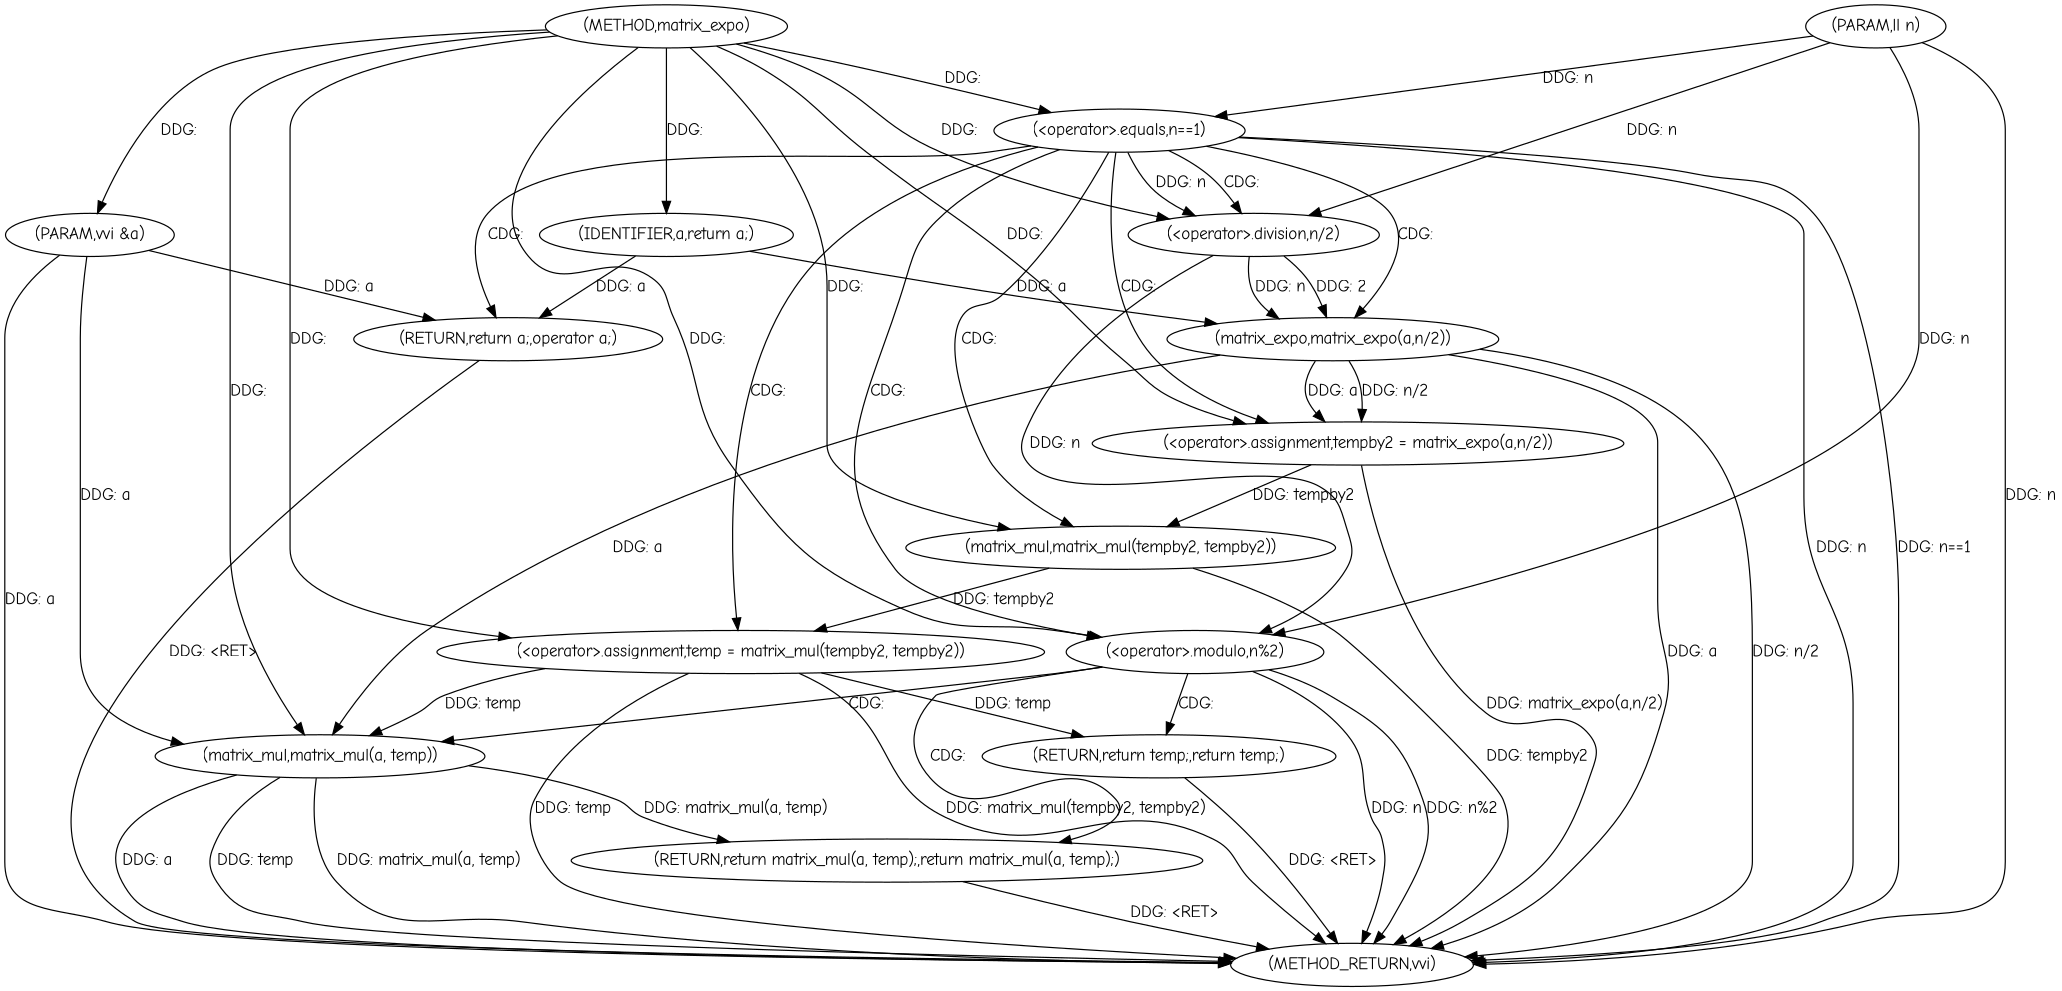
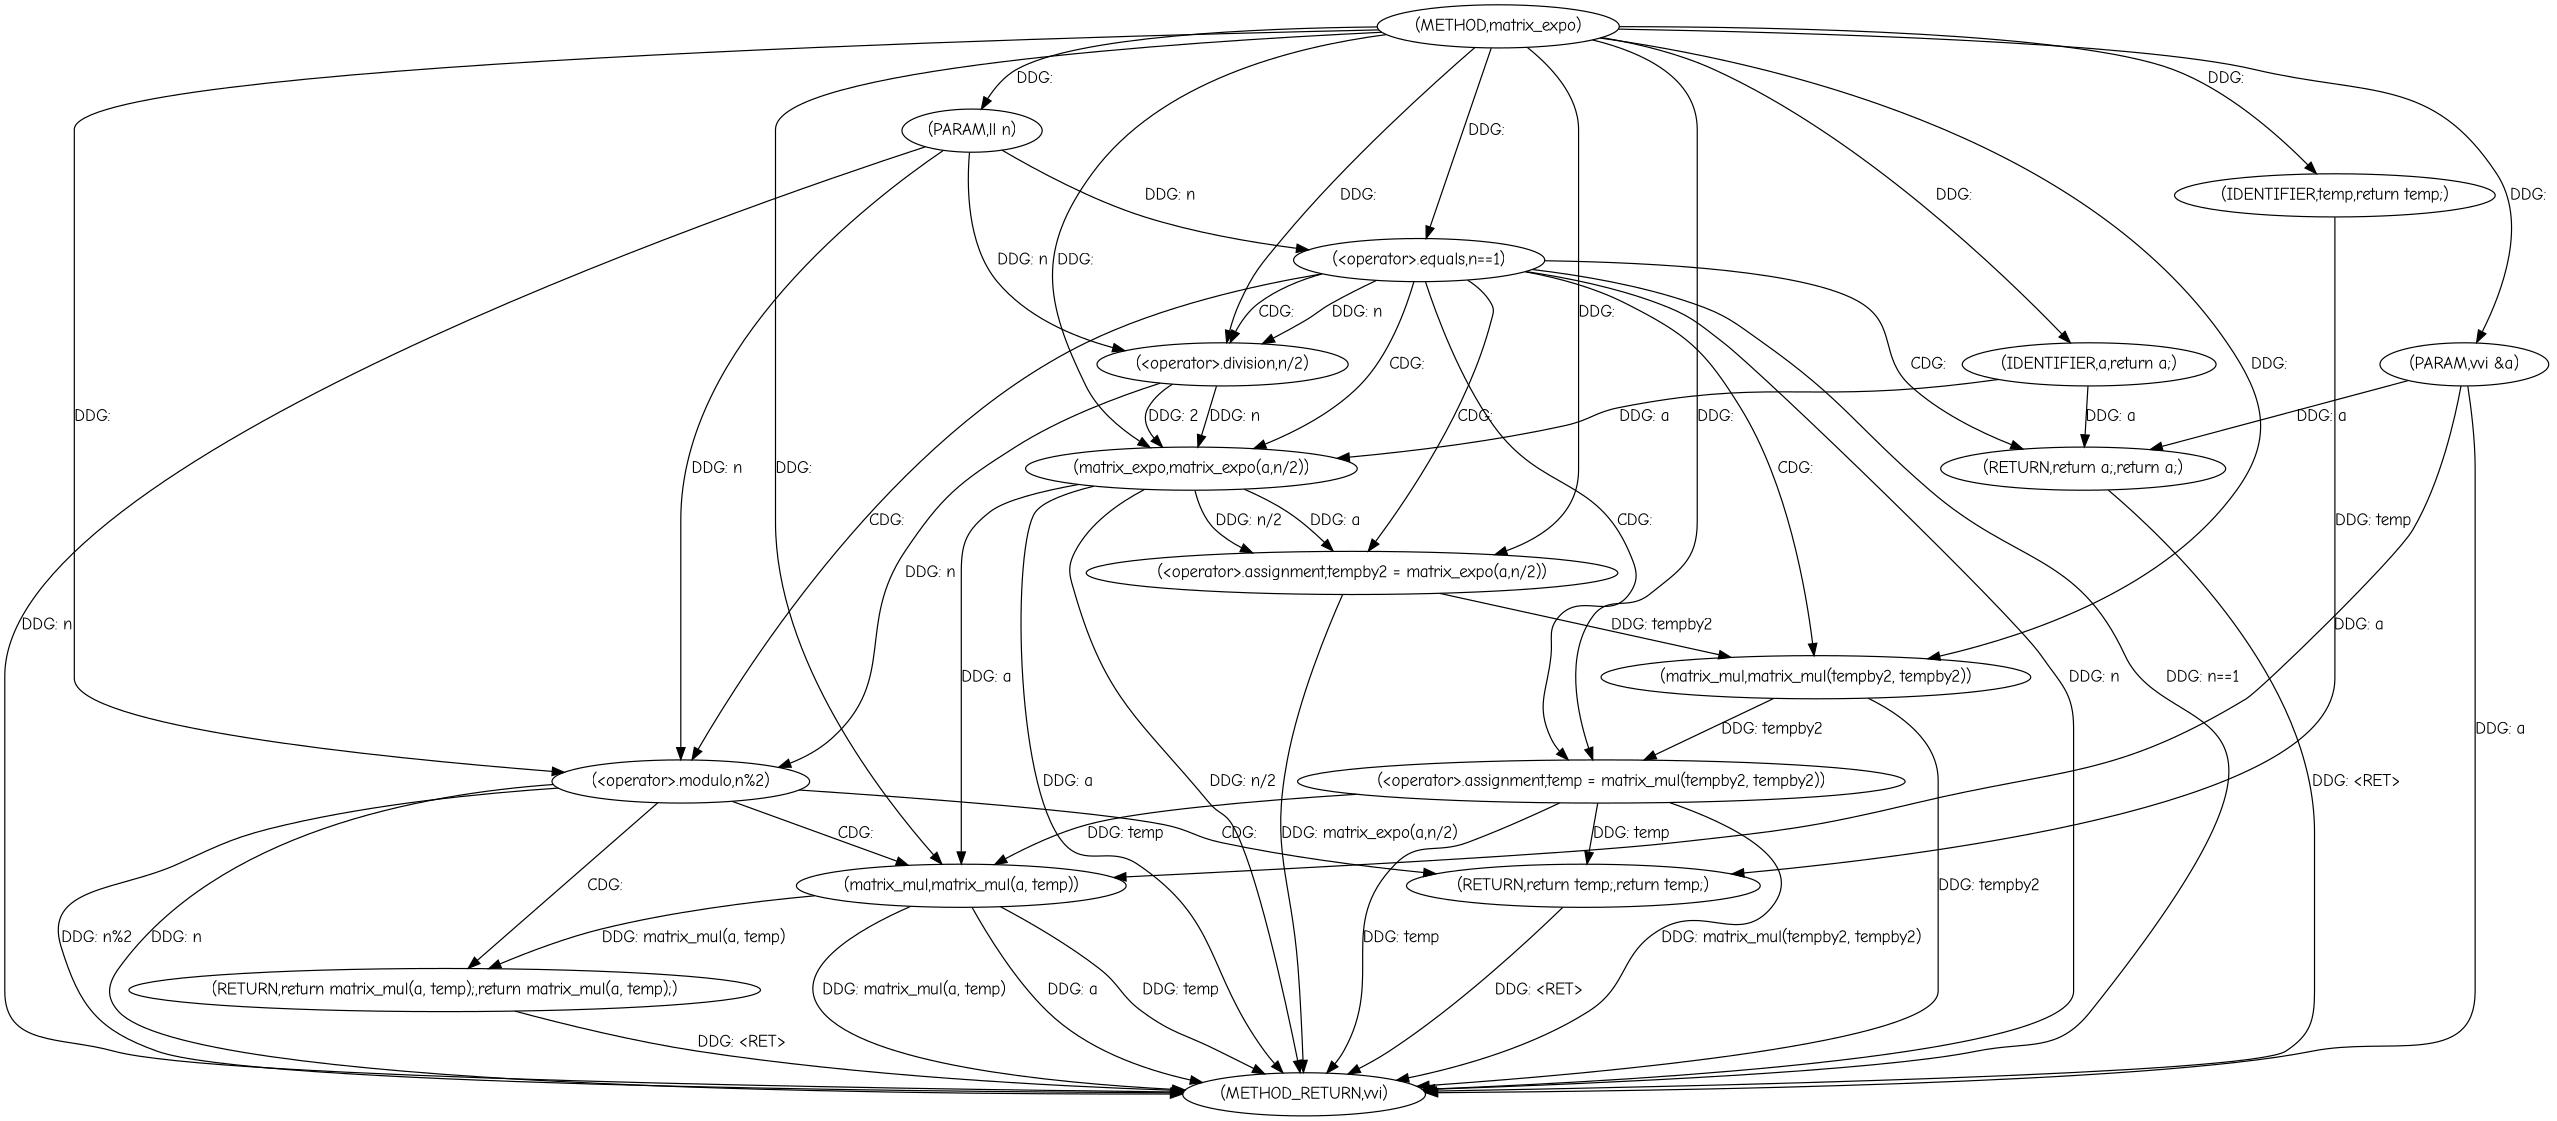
none -> (1174, 36)
none -> (1102, 163)
none -> (2335, 195)
(508, 339) -> (2083, 469)
